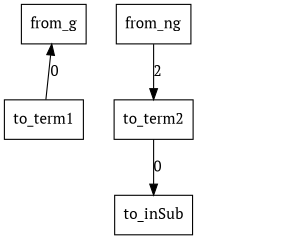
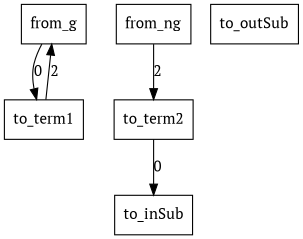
none -> (255, 24)
none -> (34, 66)
(55, 72) -> (55, 72)
